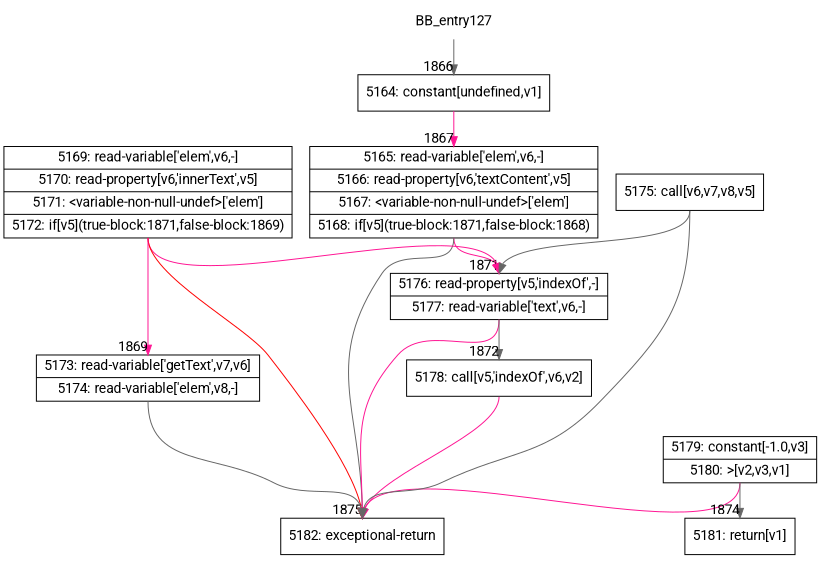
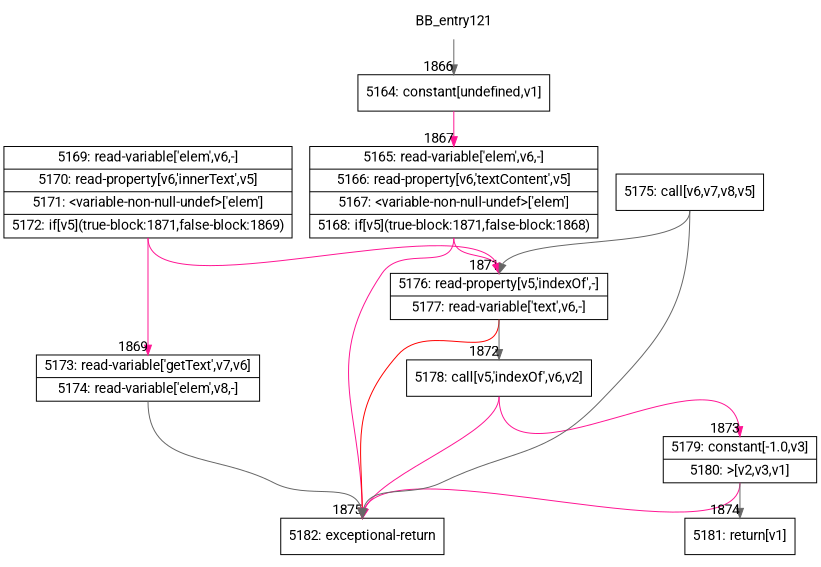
(454, 22) -> (454, 22)
(352, 344) -> (352, 344)
(271, 359) -> none
(384, 372) -> (384, 372)
none -> (615, 418)
